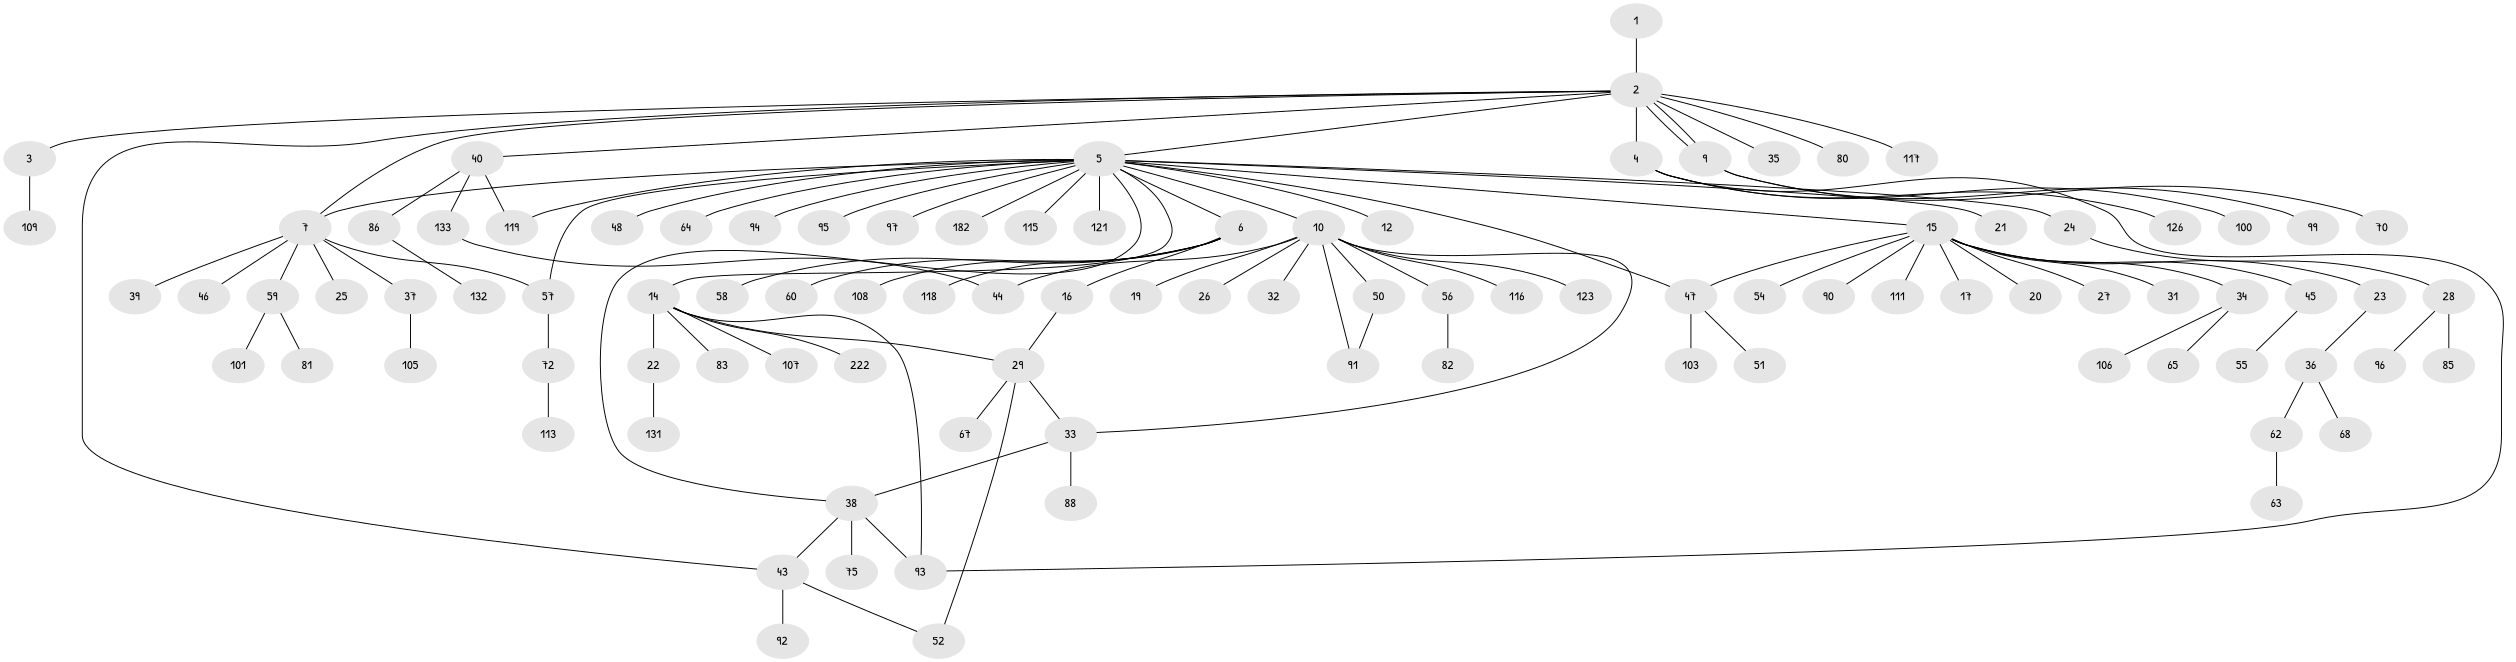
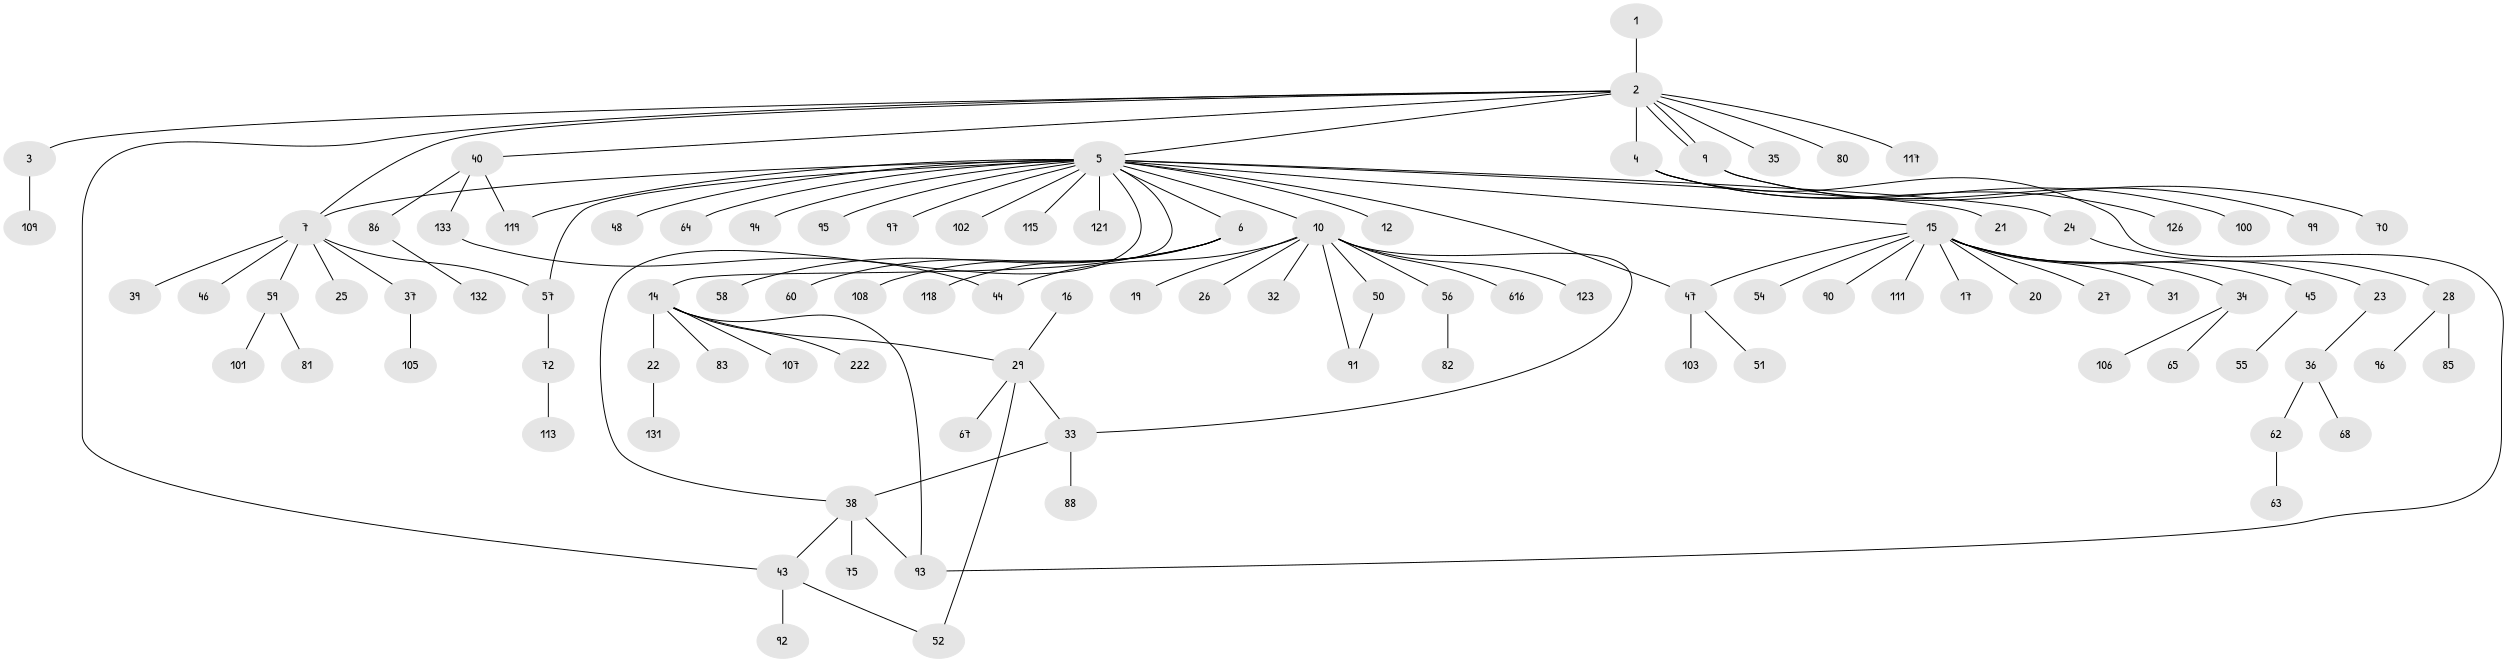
(962, 228) -> (962, 228)
(1133, 268) -> none
(1517, 297) -> (1517, 297)
